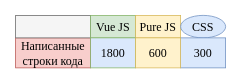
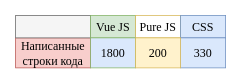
(158, 27) -> (158, 27)
(203, 27) -> (203, 27)
(158, 53) -> (158, 53)
(203, 53) -> (203, 53)
